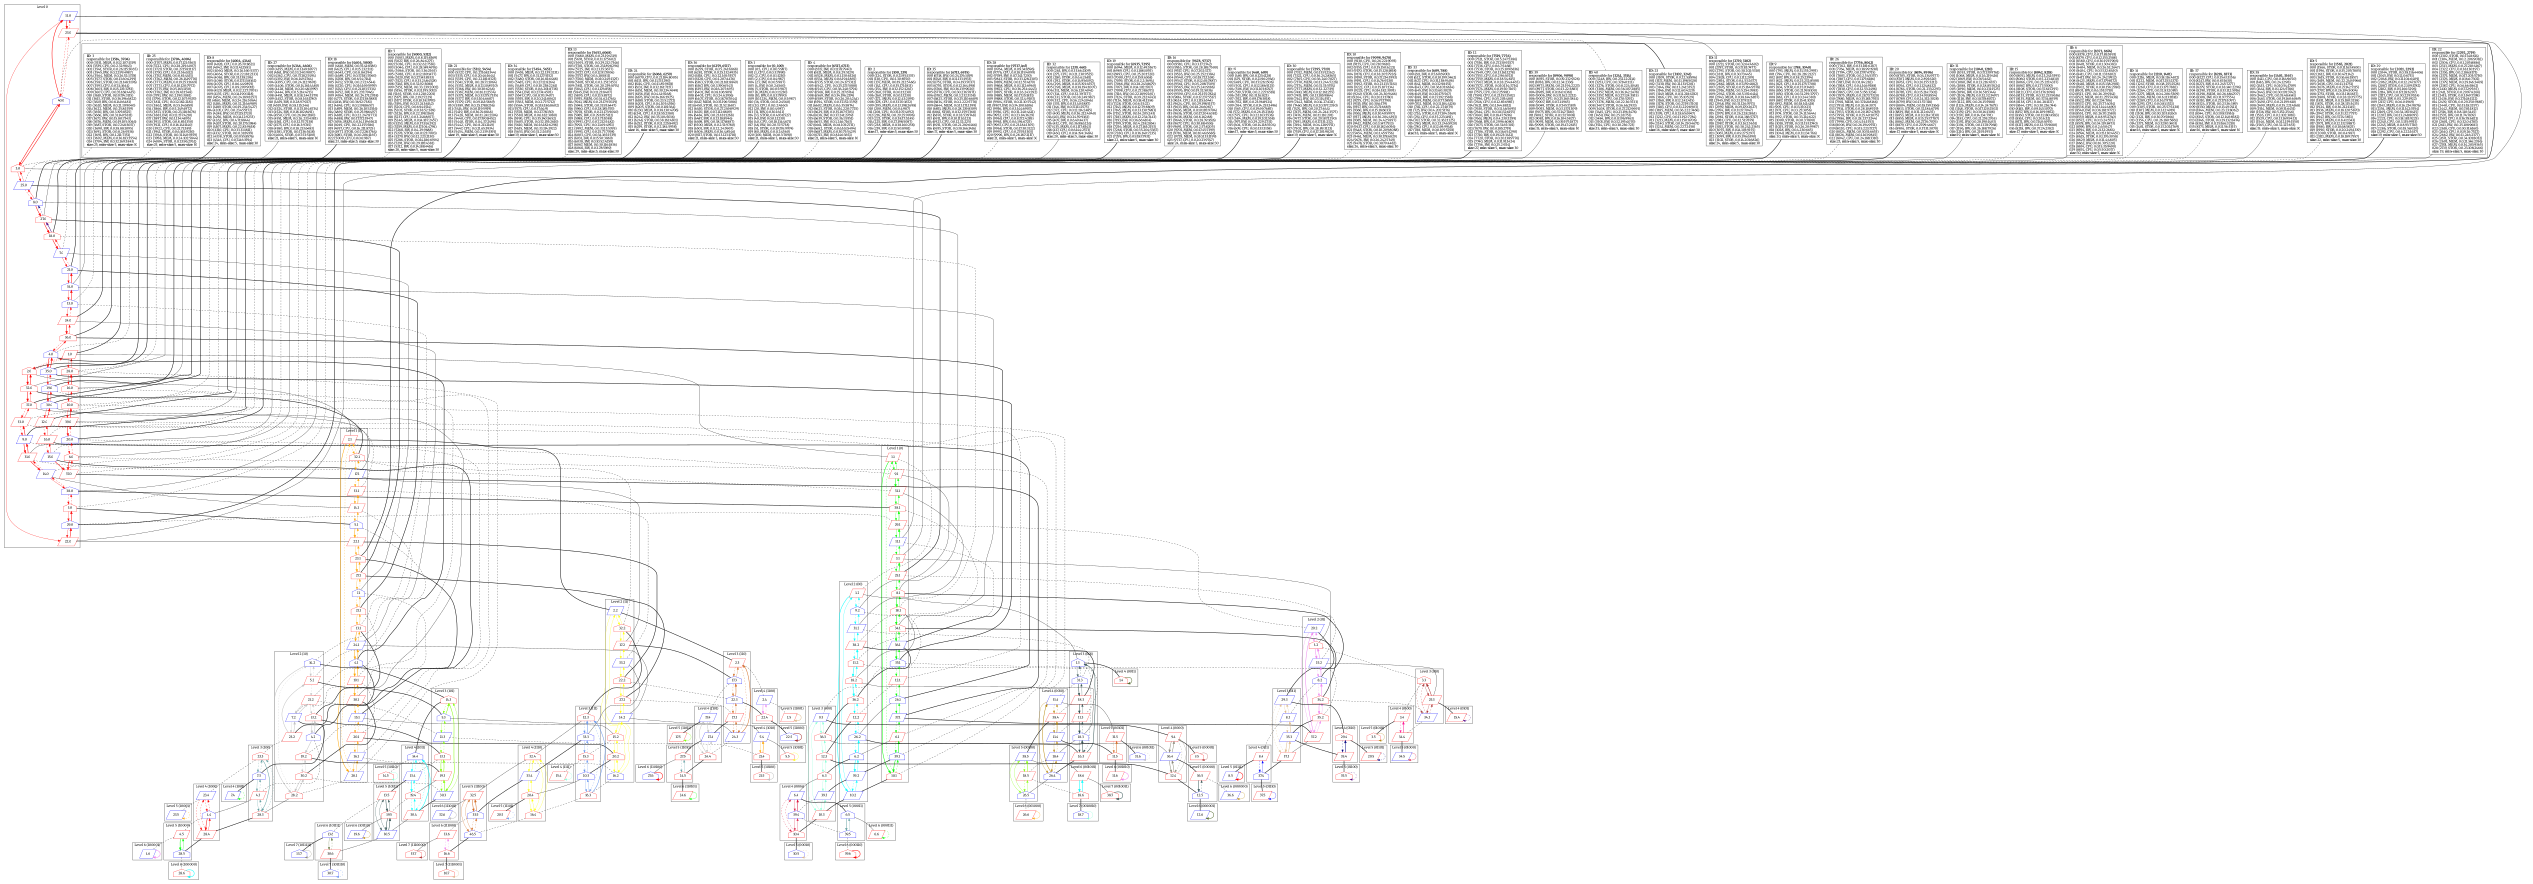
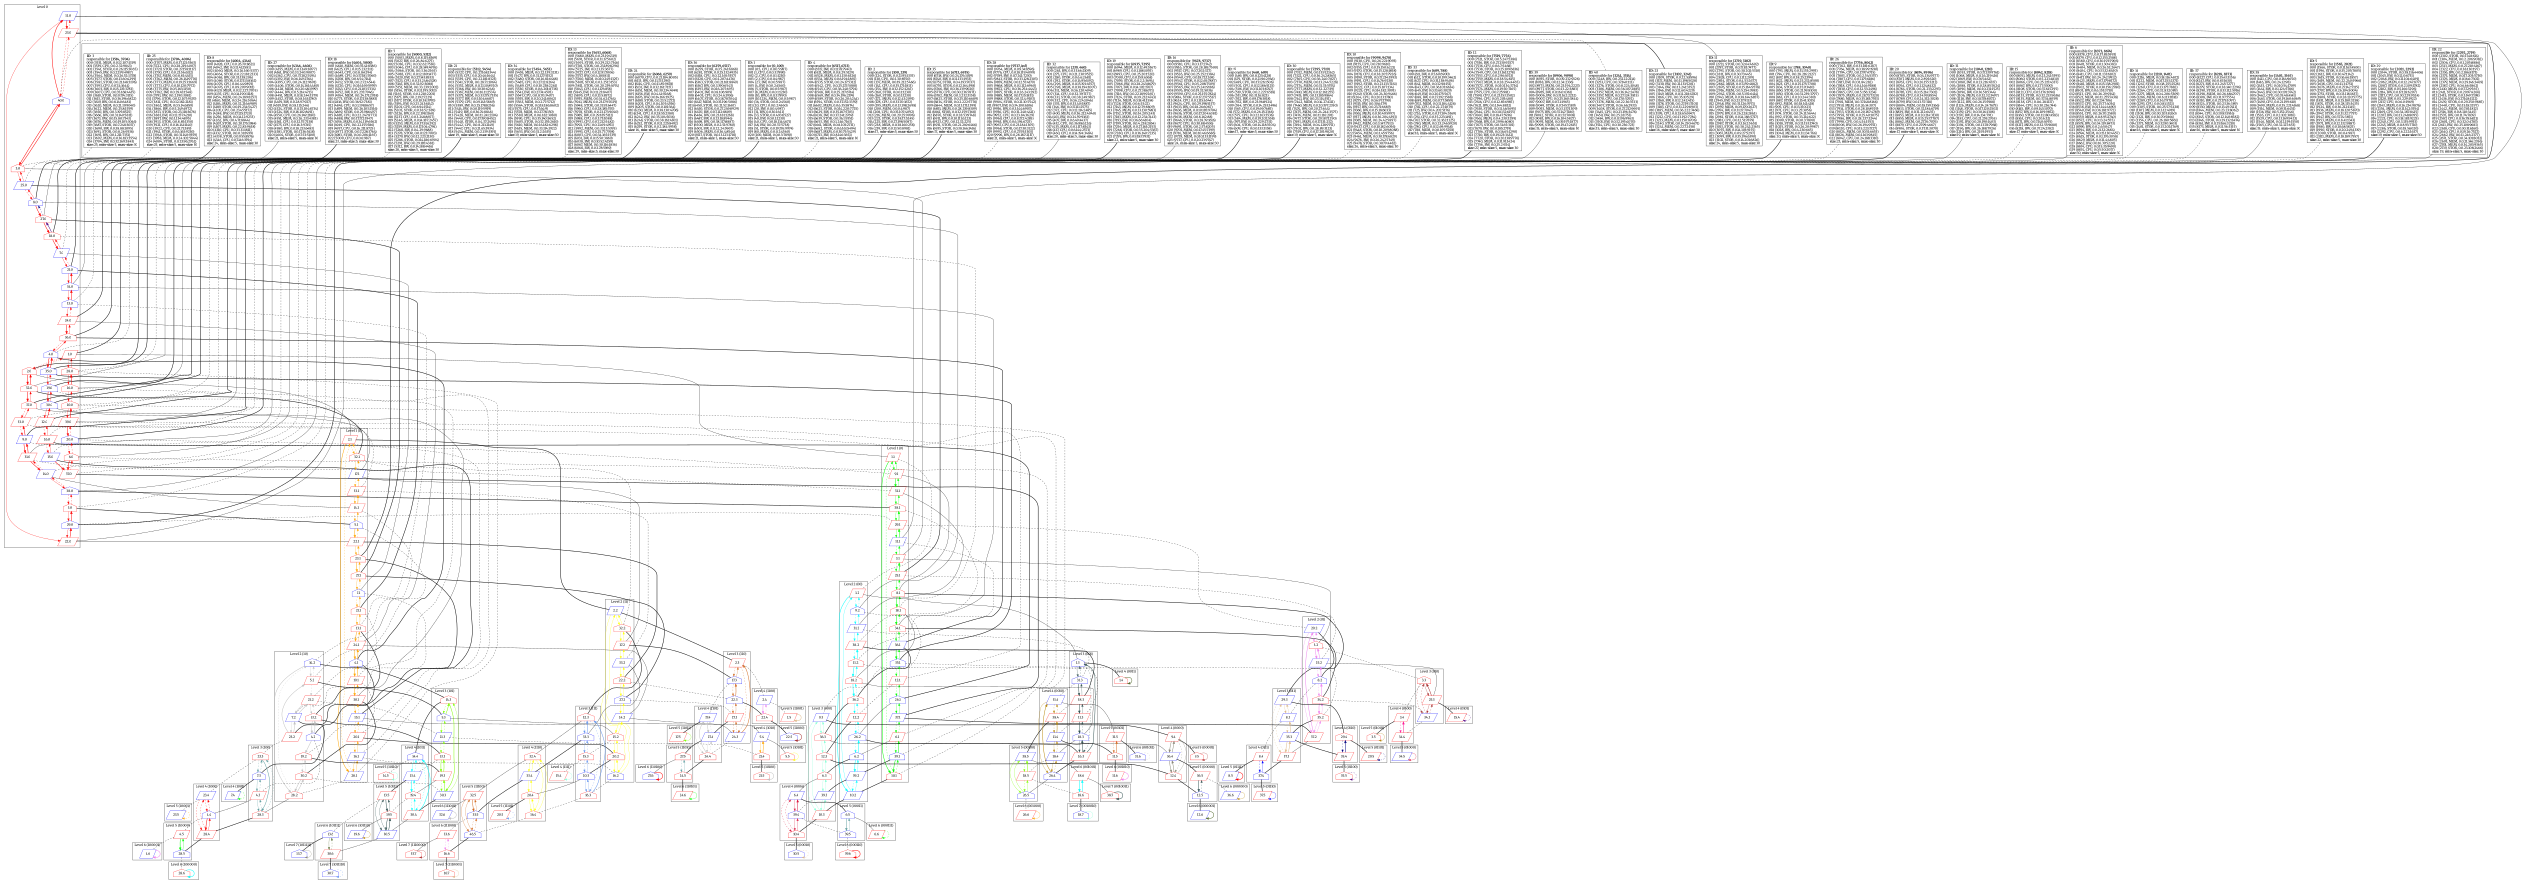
(896, 635) -> (896, 635)
(356, 645) -> (356, 645)
(622, 700) -> (622, 700)
(476, 807) -> (476, 807)
